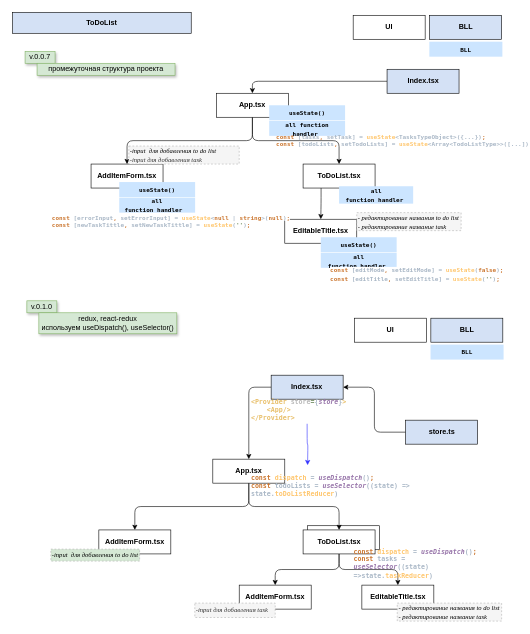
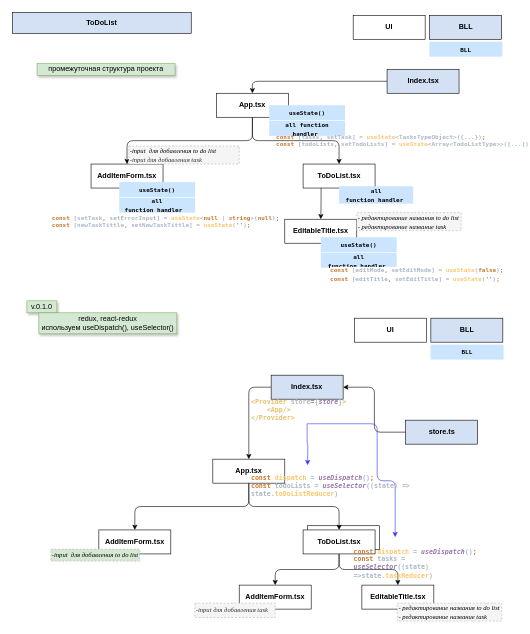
(40, 57) -> none
(152, 216) -> (147, 216)
none -> (384, 481)
